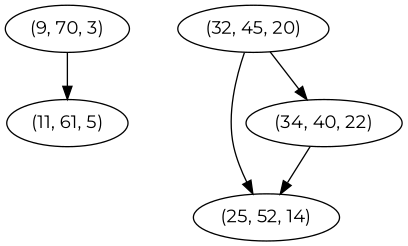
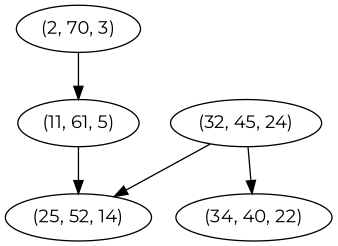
(67, 29) -> (78, 29)
(253, 29) -> (246, 123)
(299, 165) -> (78, 164)
